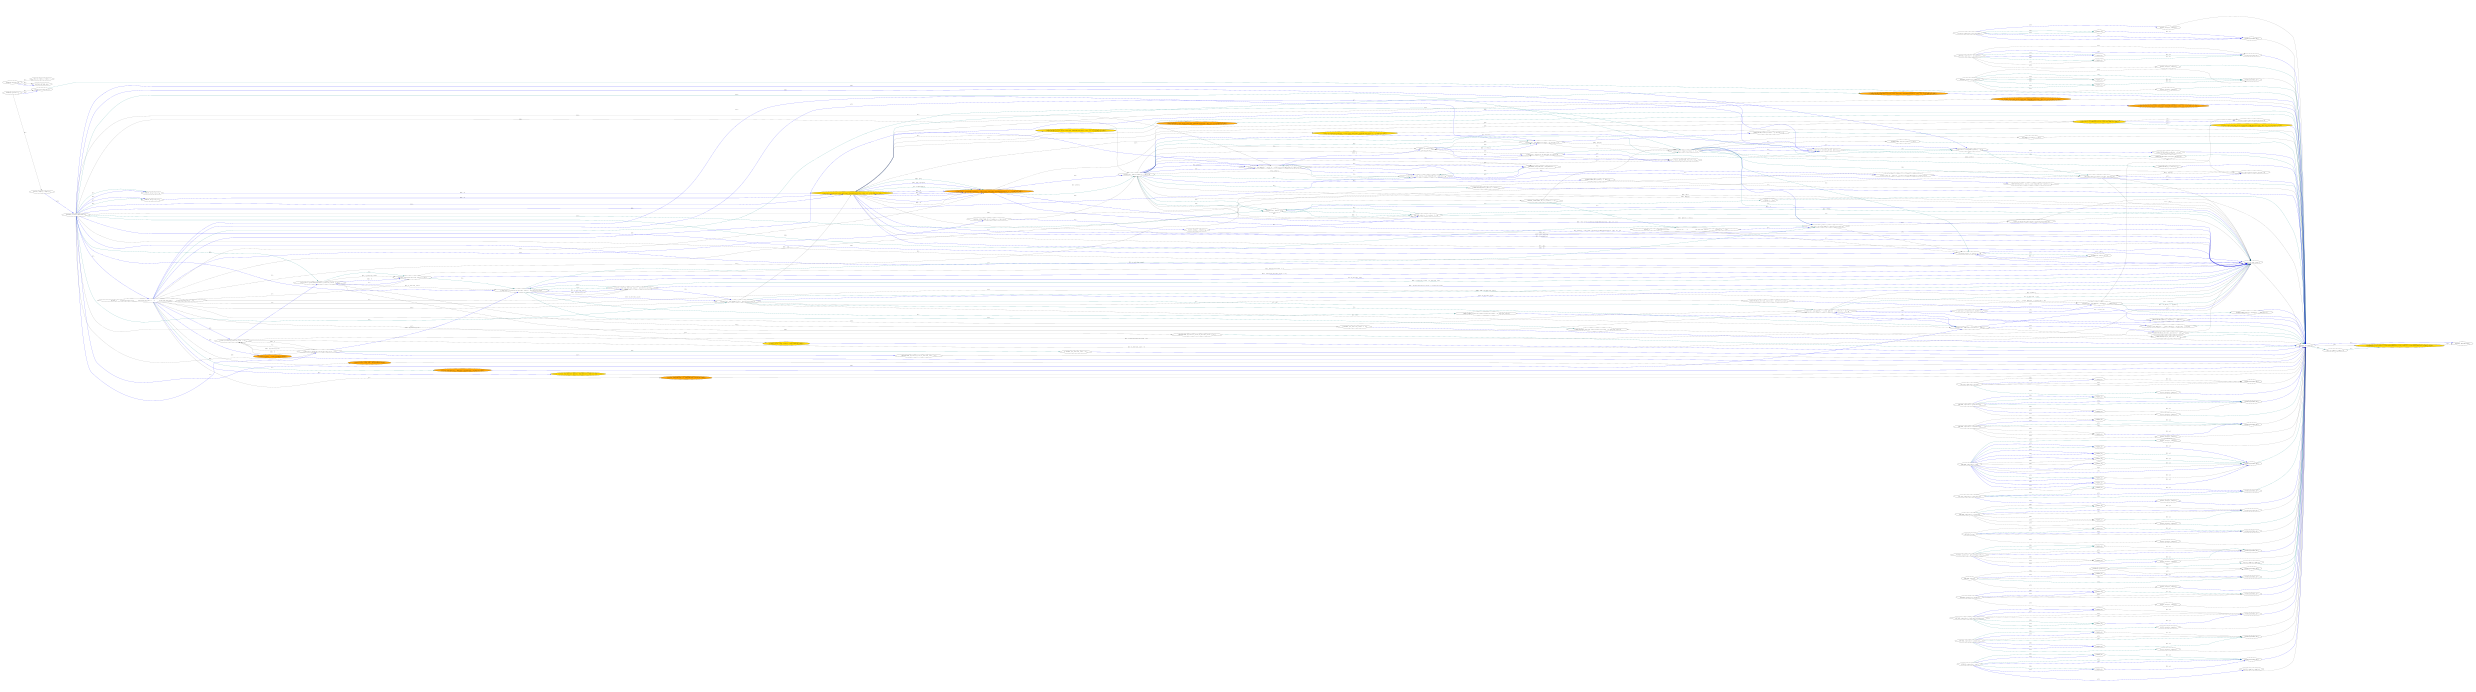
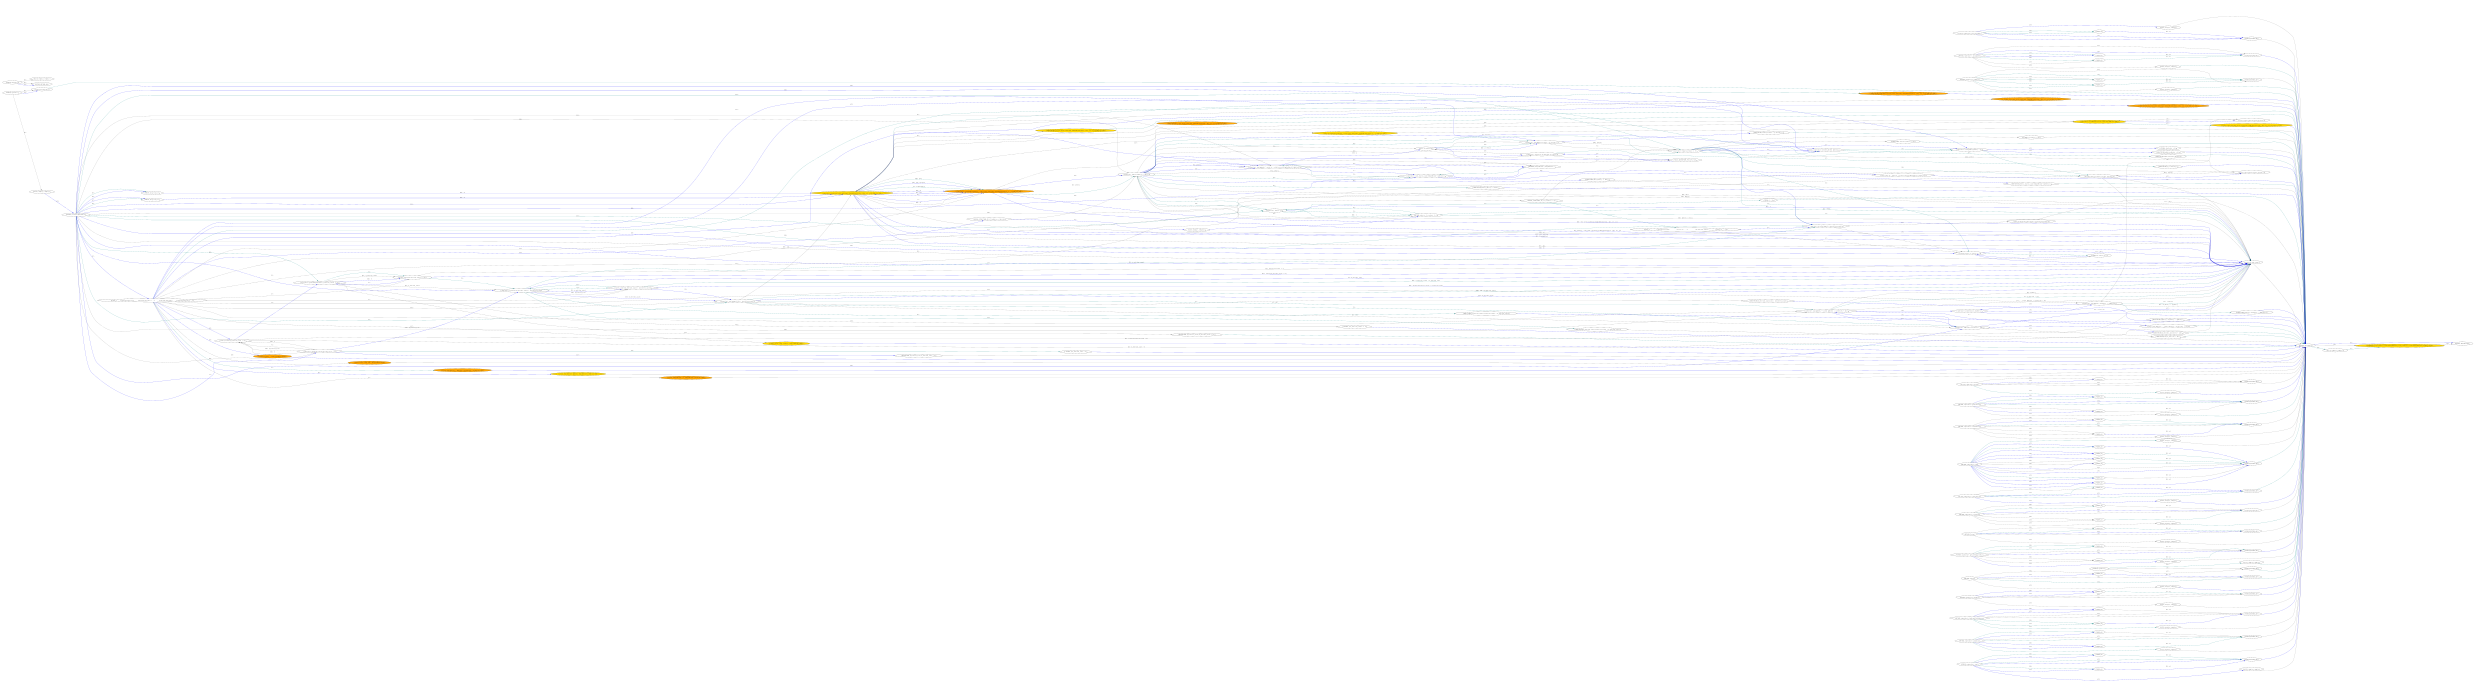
none -> (2168, 148)
